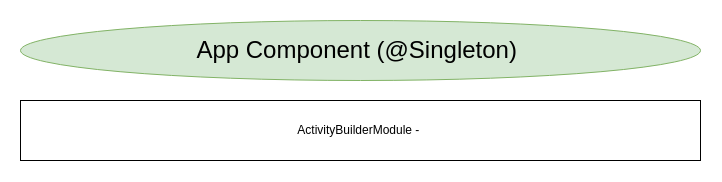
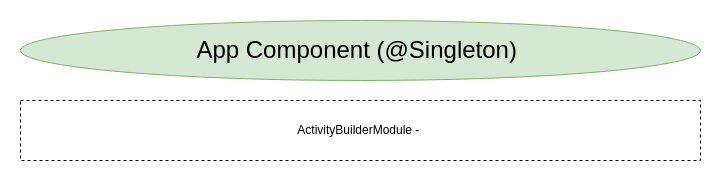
(361, 131) -> (361, 131)
